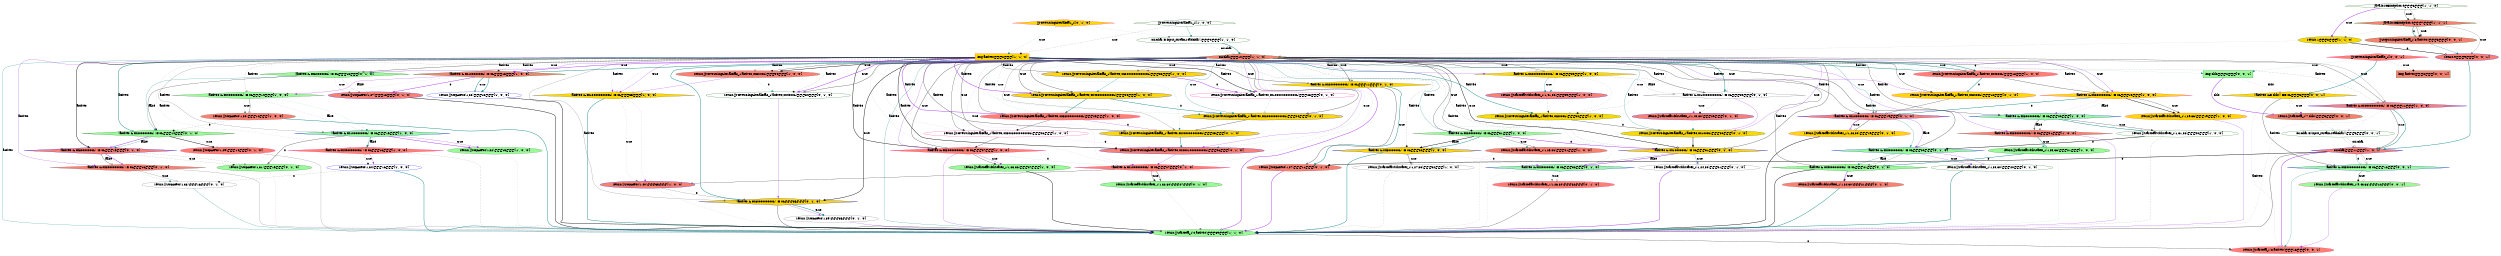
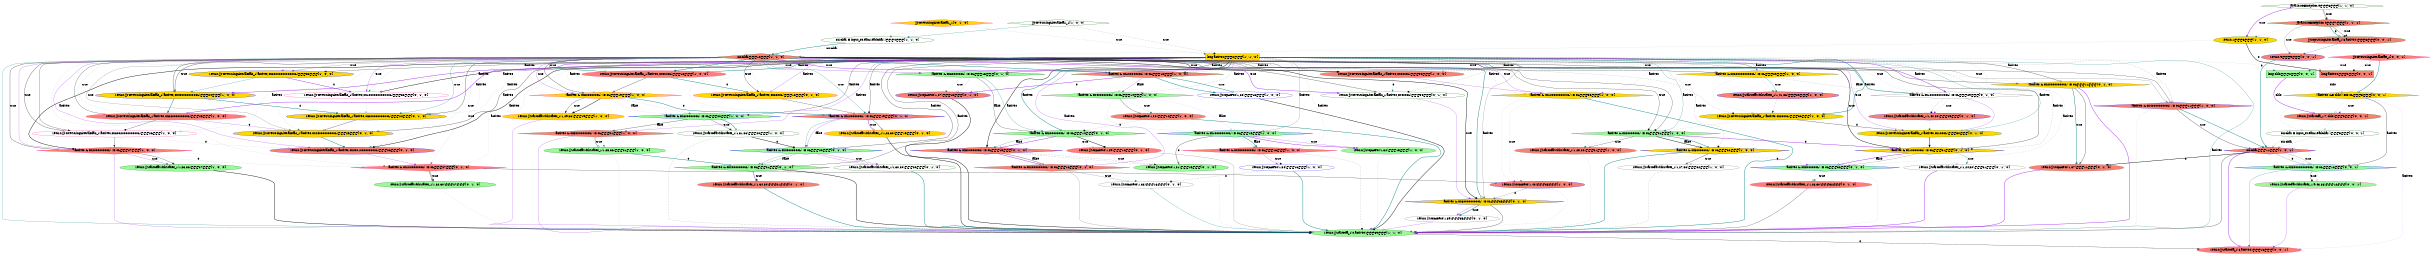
(2398, 49) -> (2278, 65)
(1454, 65) -> (1604, 59)
(1294, 71) -> (1925, 64)
